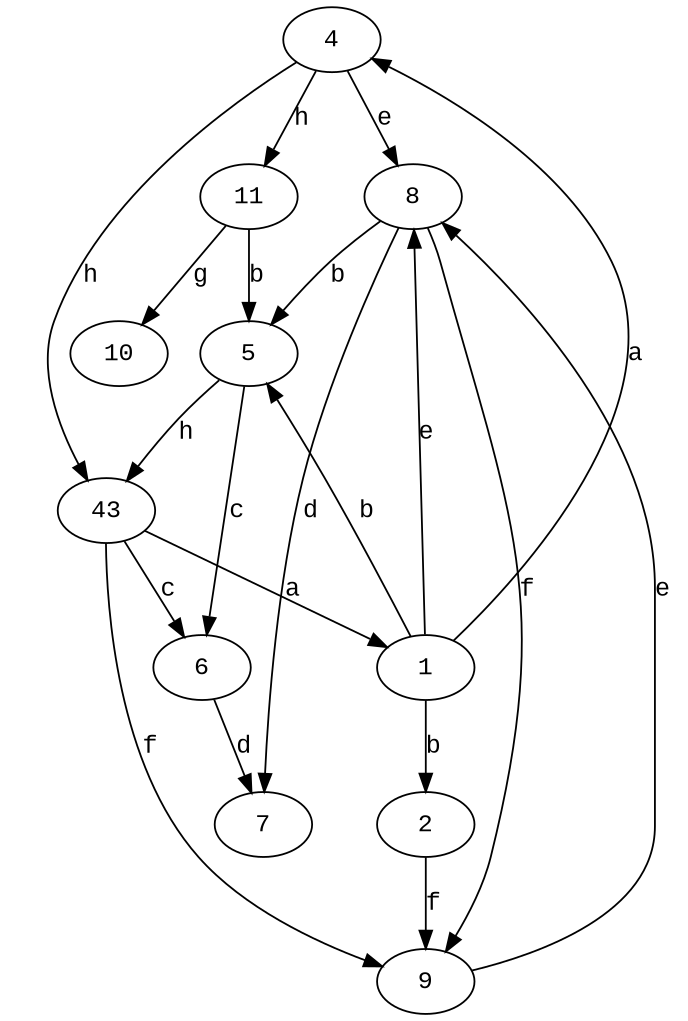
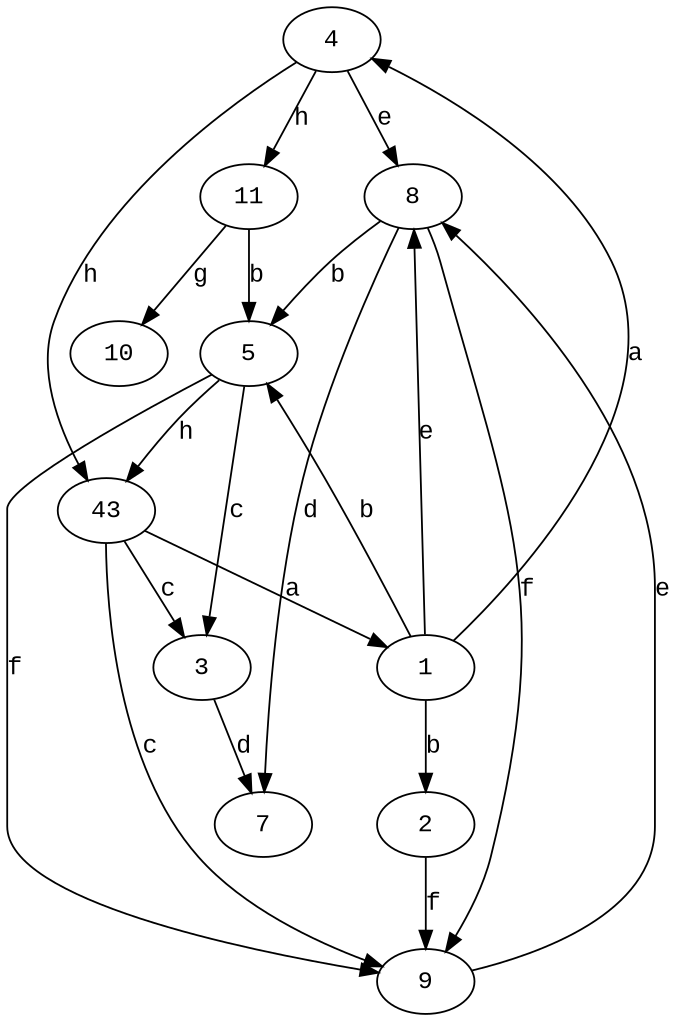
(202, 668) -> (202, 668)
none -> (7, 742)
(151, 746) -> (151, 746)
